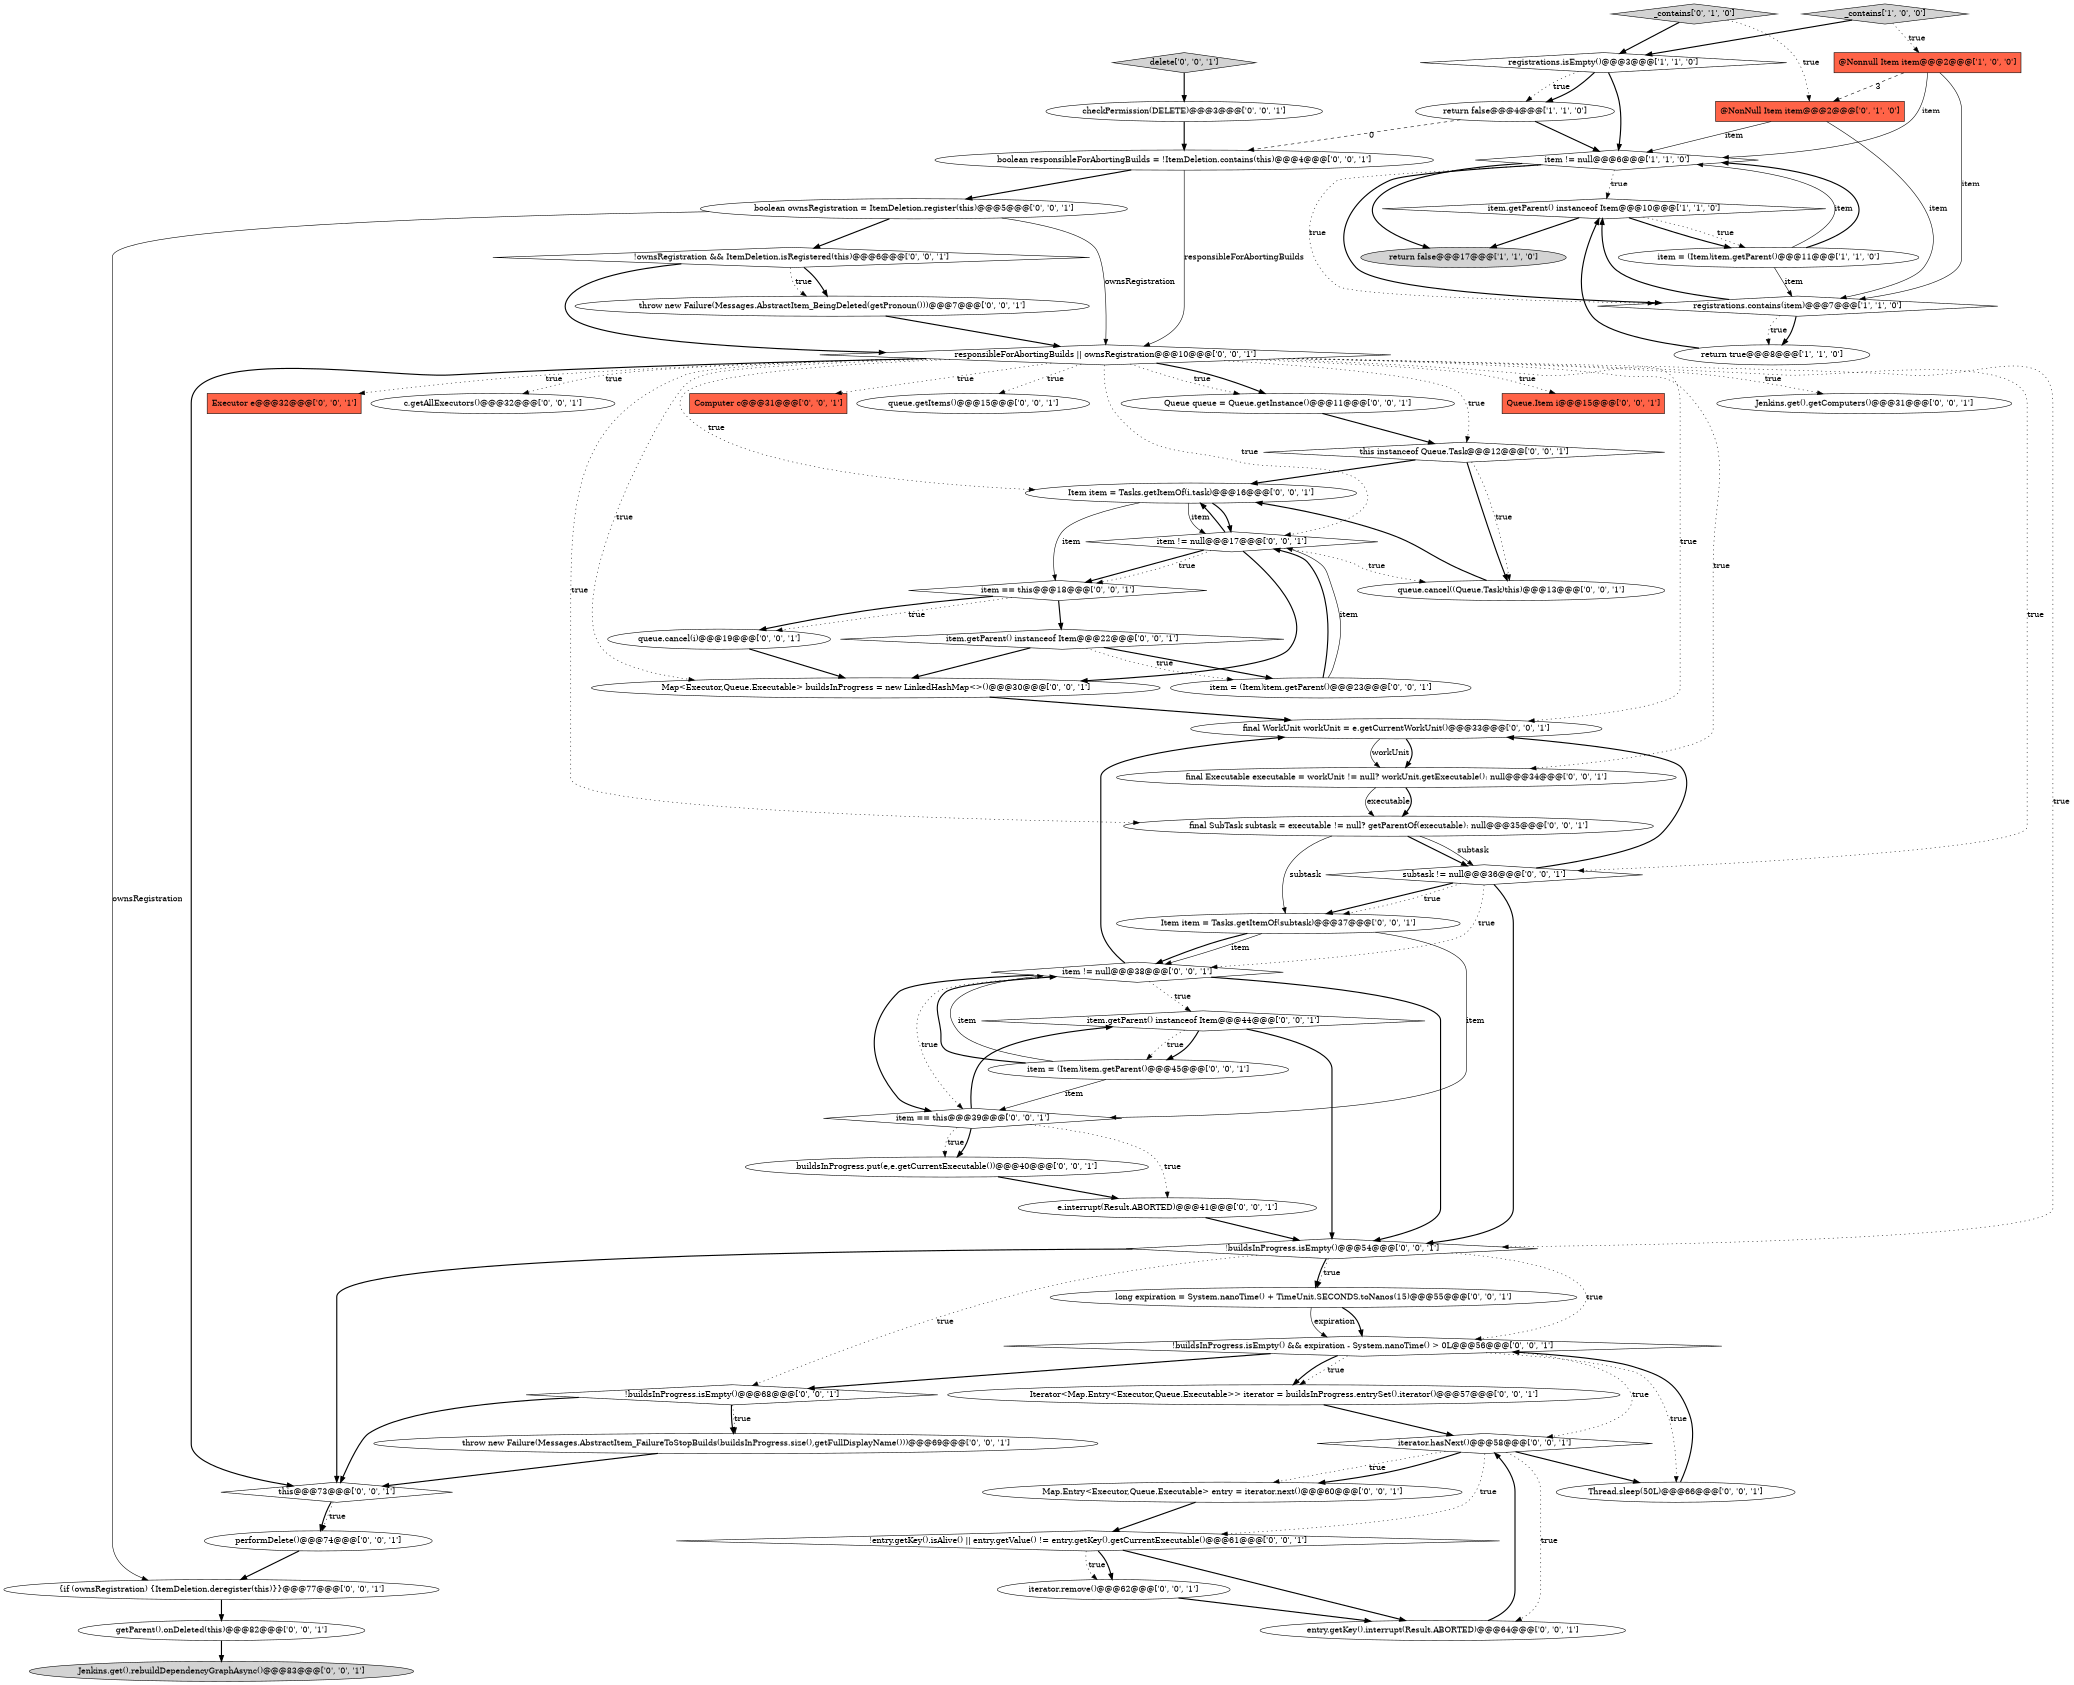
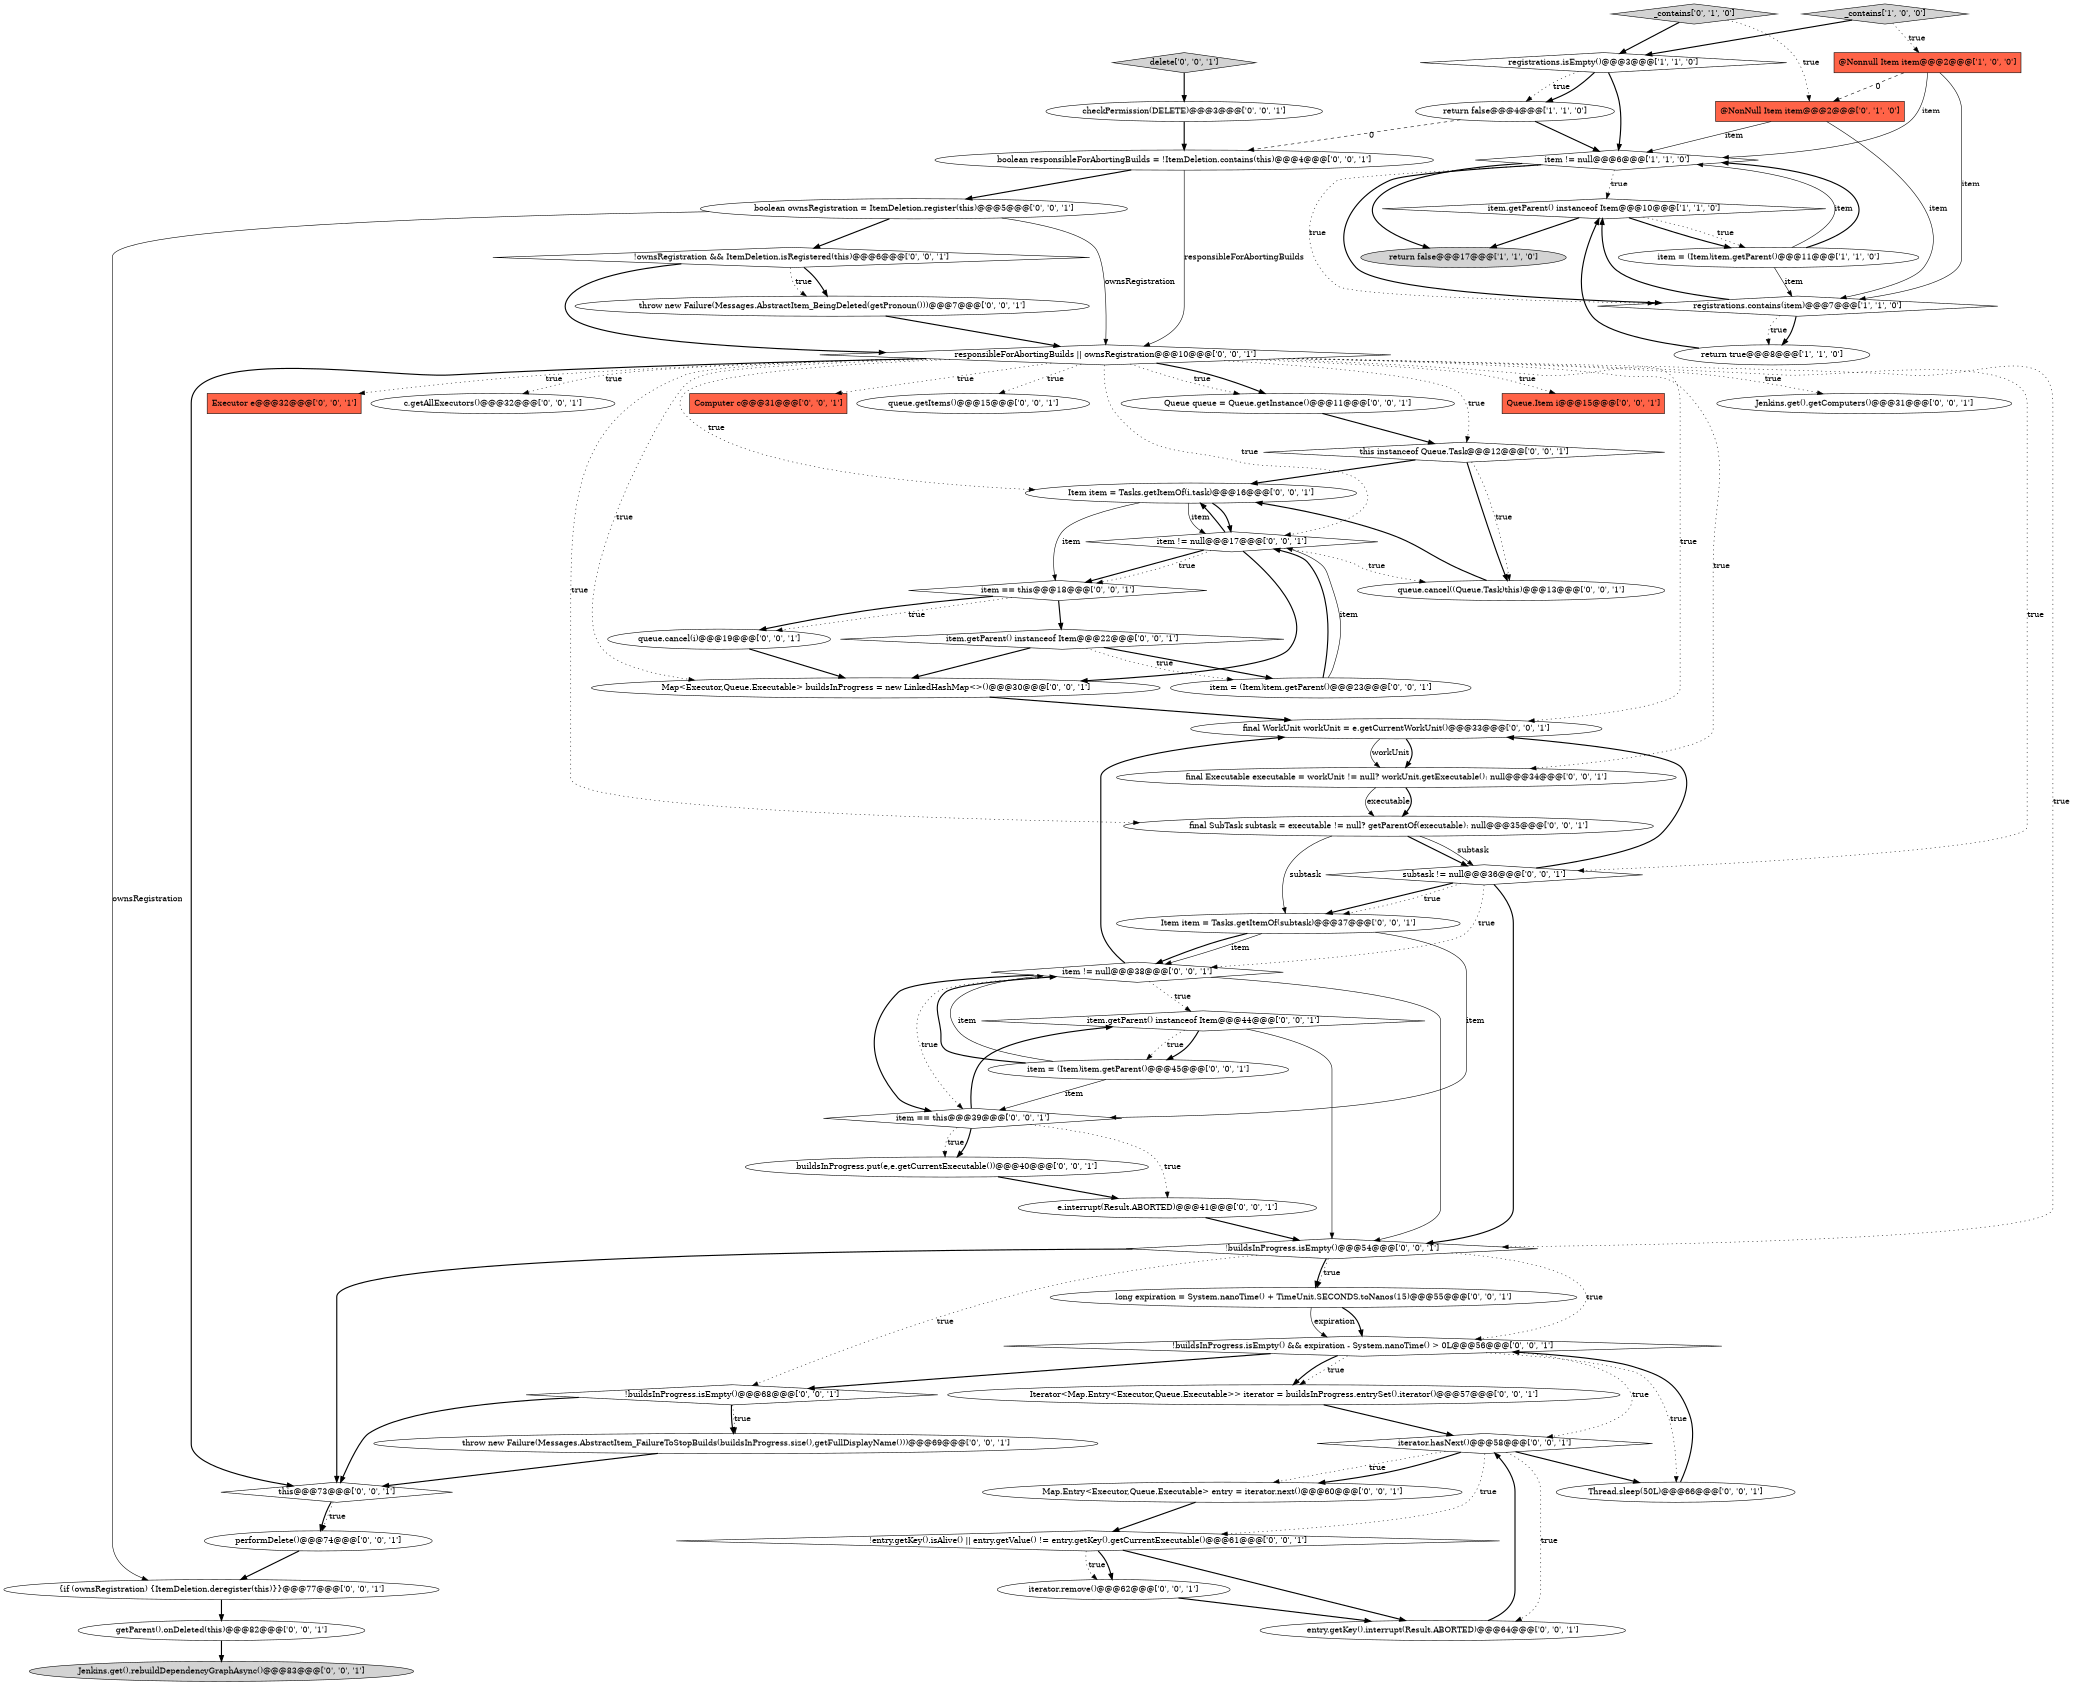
(1878, 87) -> (1878, 87)
(1441, 1031) -> (1441, 1031)
(1332, 1102) -> (1332, 1102)
